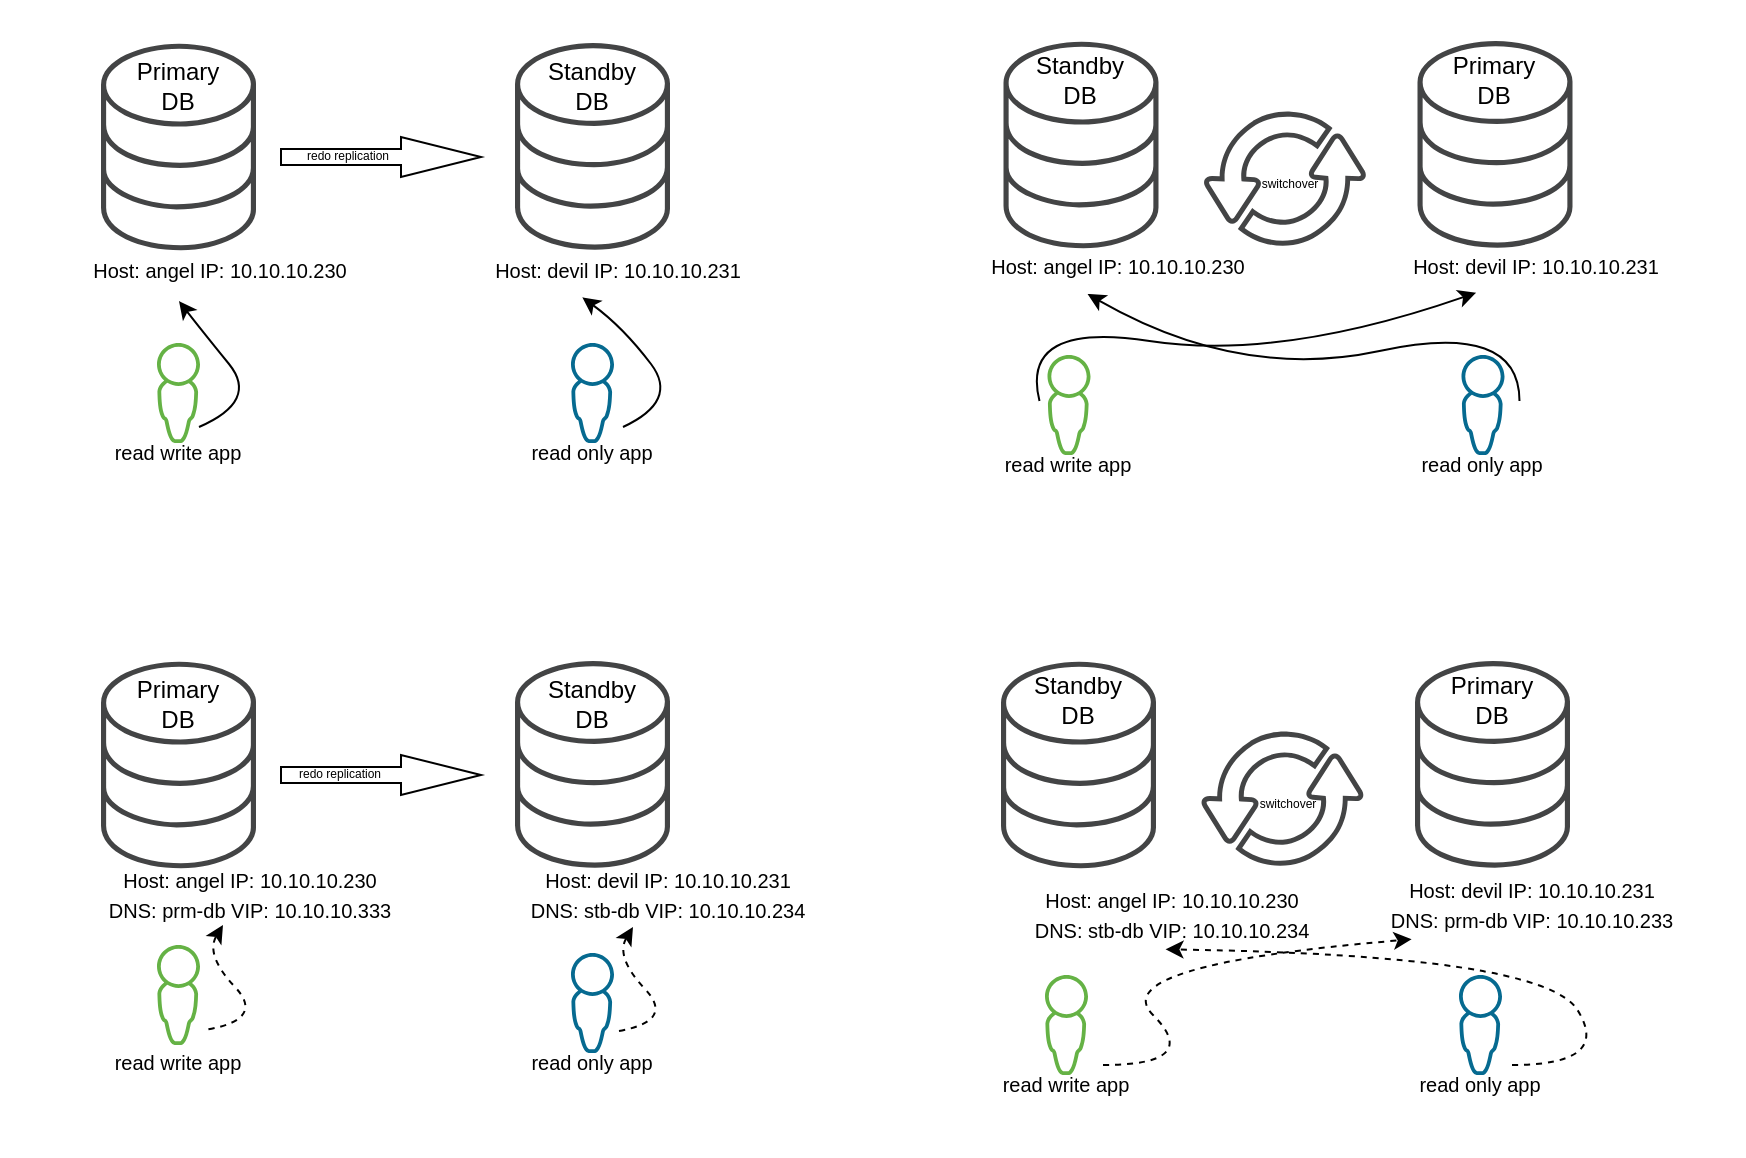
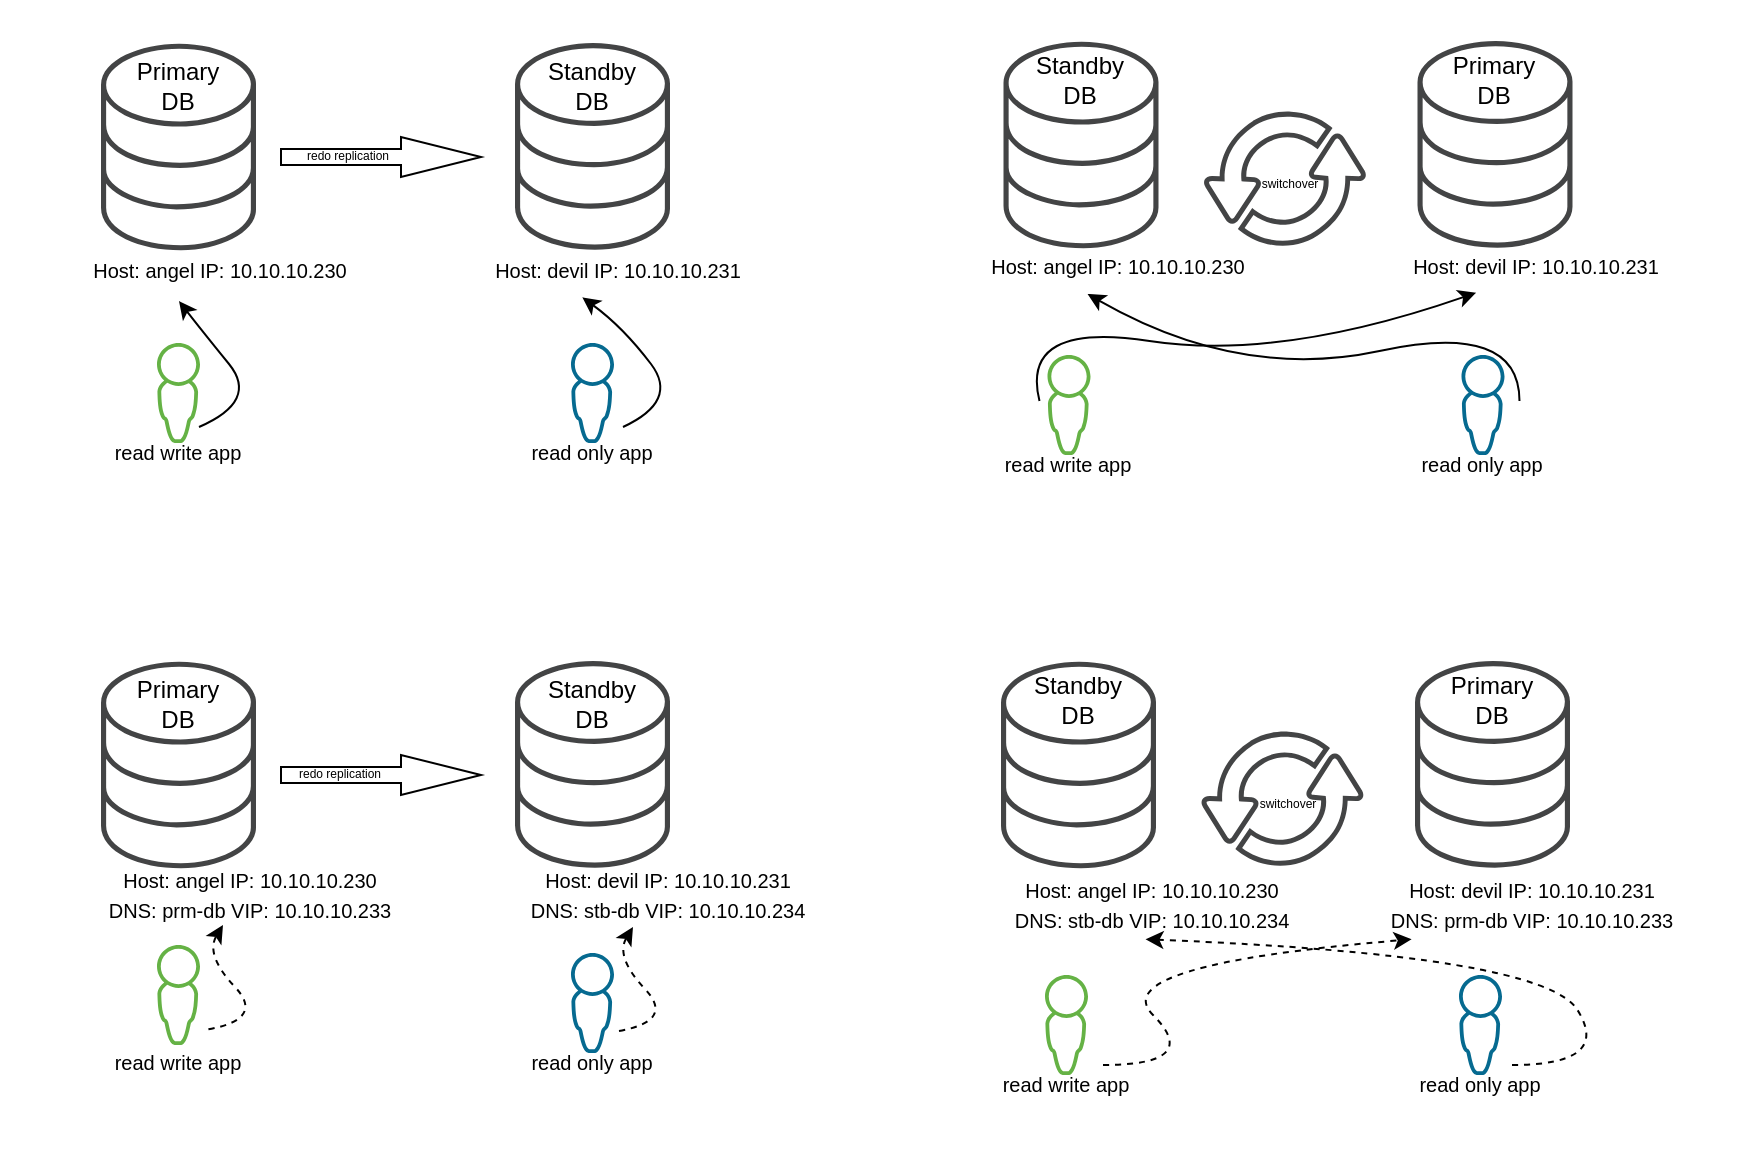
(251, 895) -> (251, 895)
(1173, 915) -> (1153, 905)
